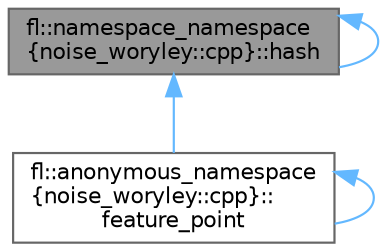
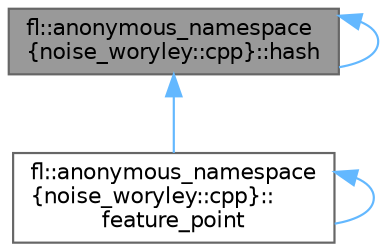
(174, 42) -> (174, 42)
